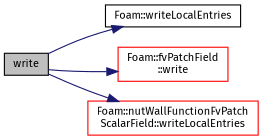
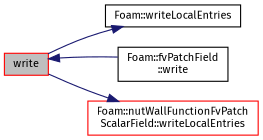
(26, 64) -> (26, 64)
(173, 64) -> (173, 64)
(78, 71) -> (89, 57)
